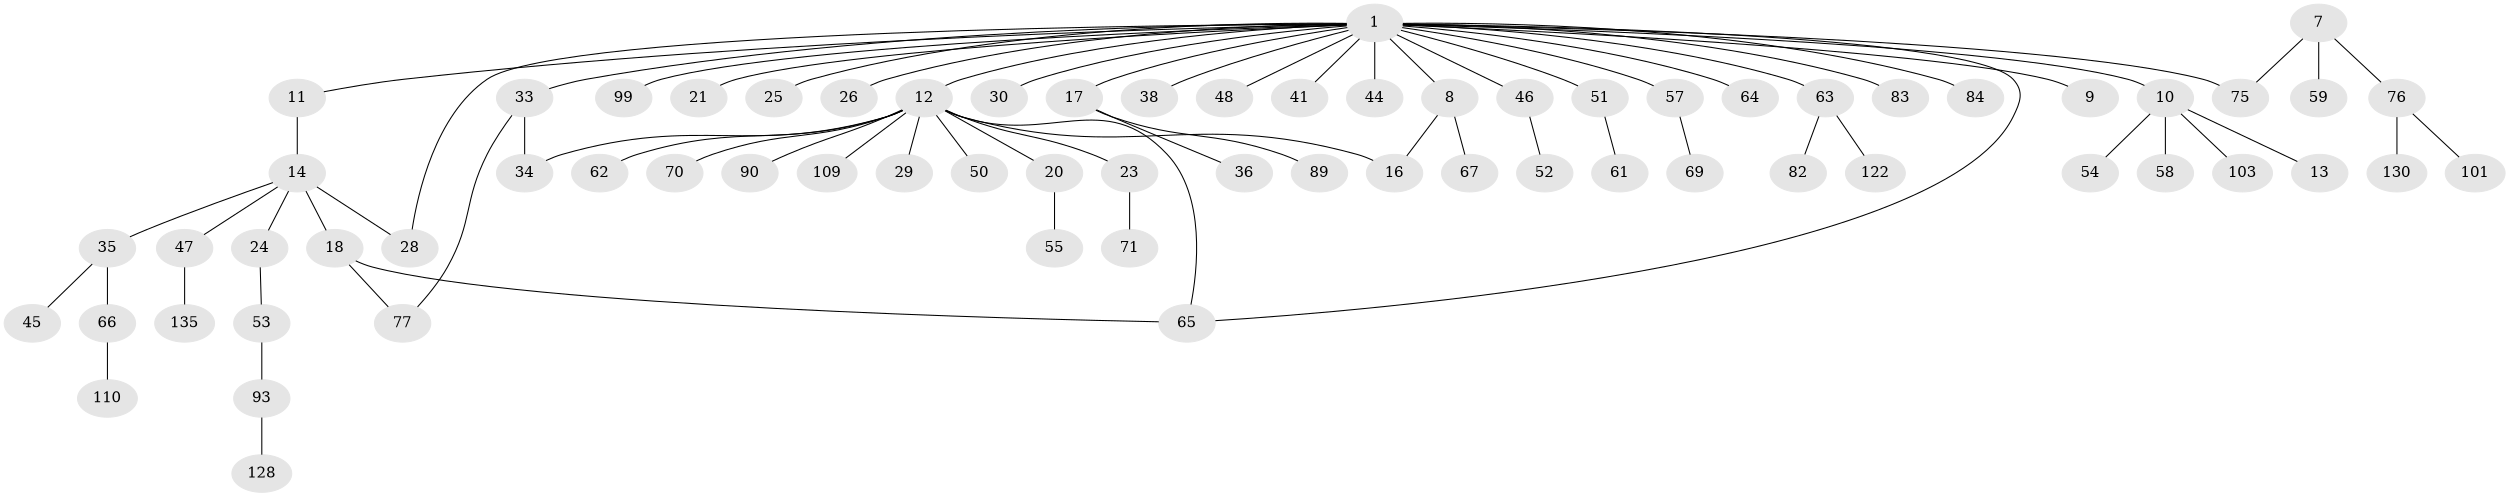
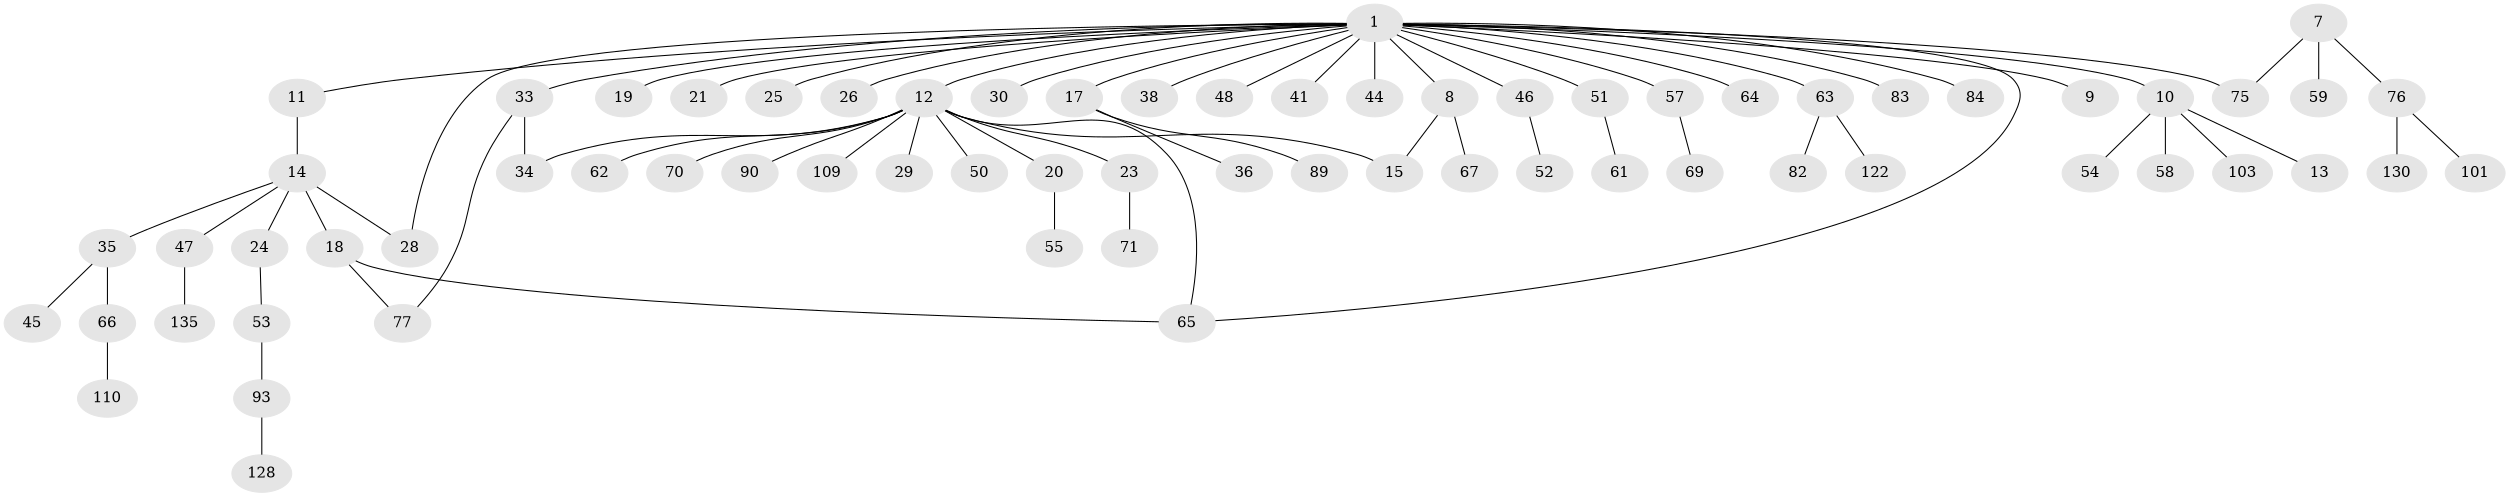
(624, 98) -> (624, 98)
(1395, 173) -> (1395, 173)
